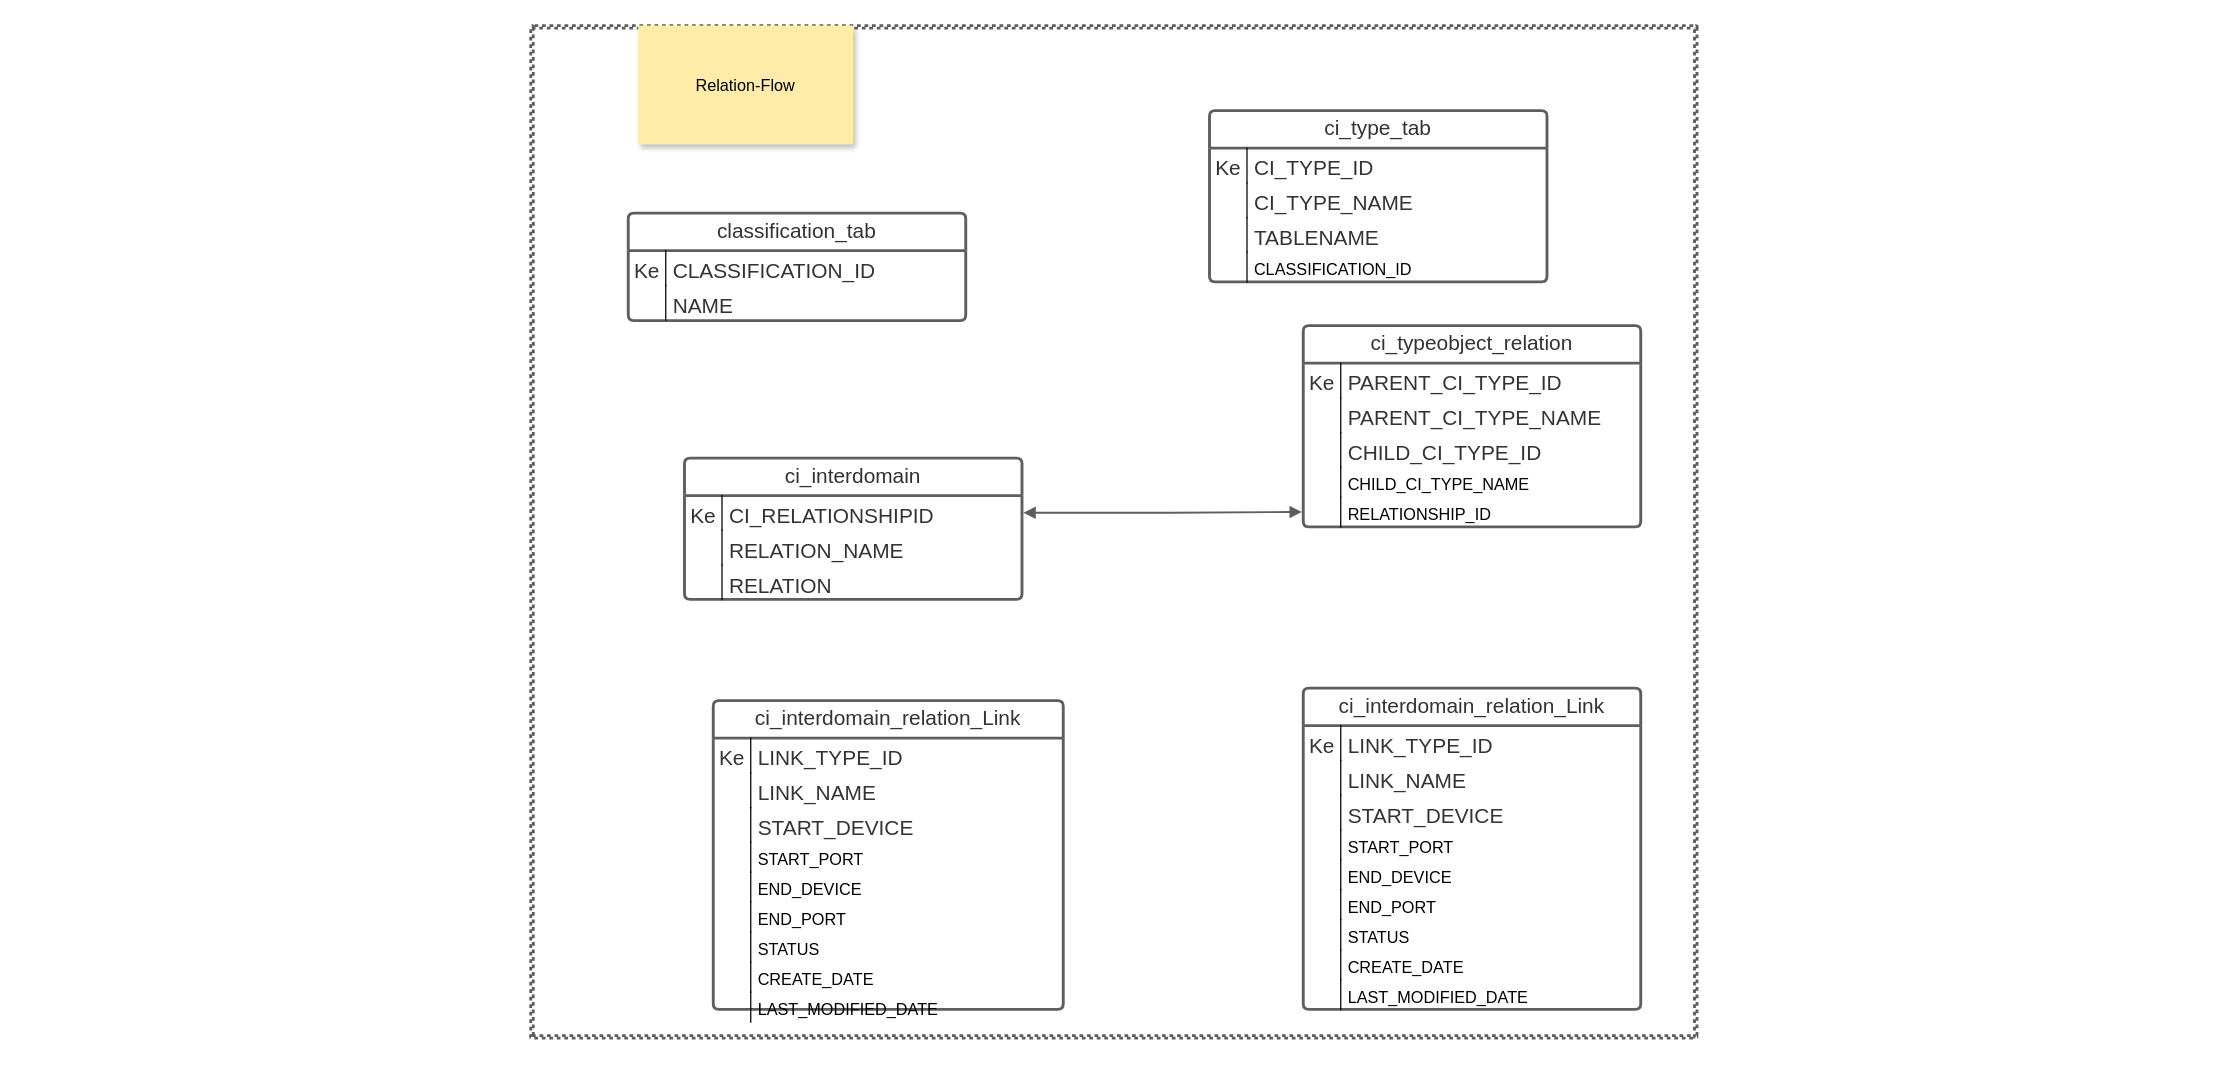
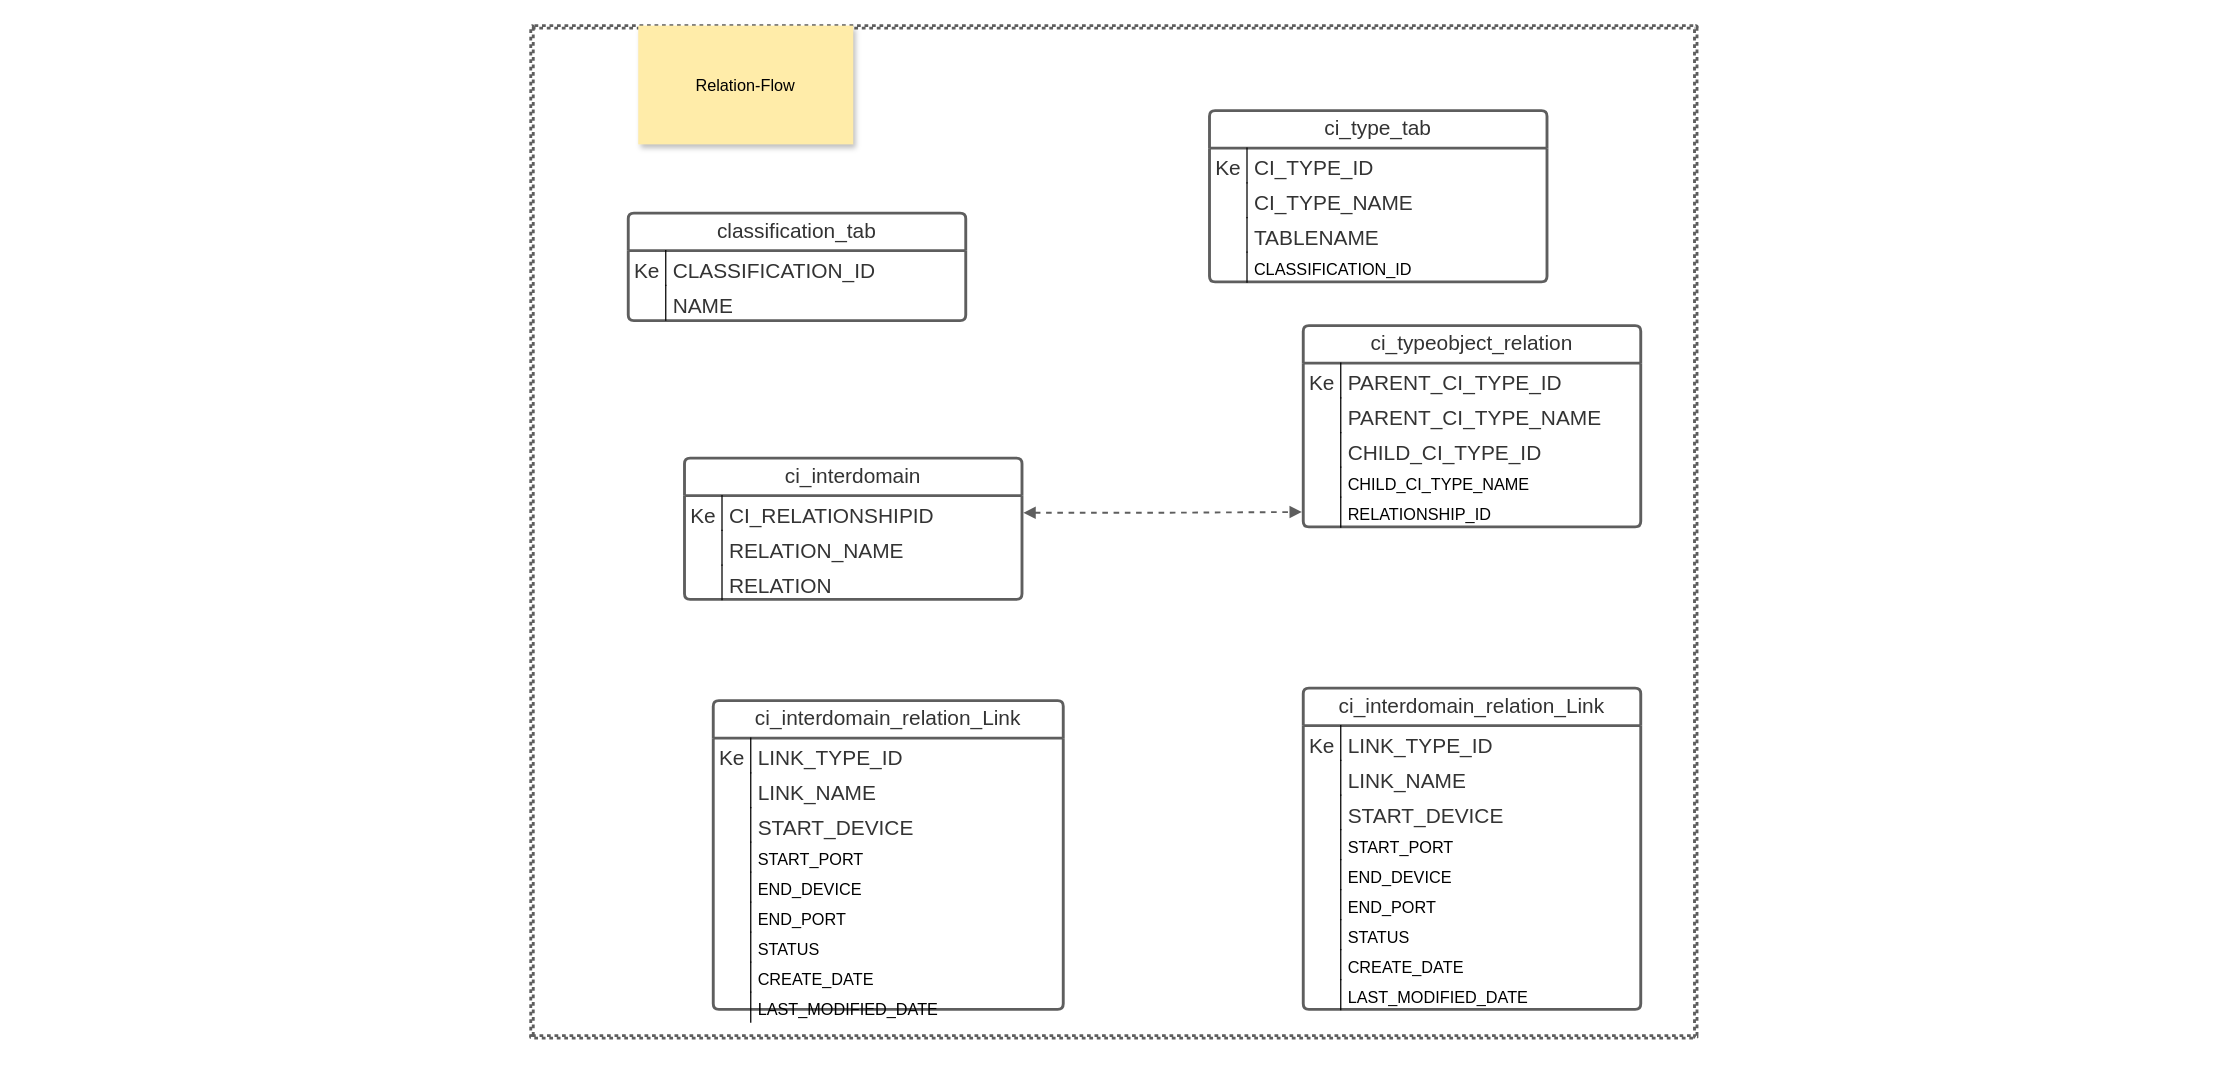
(1164, 513) -> (1164, 513)
